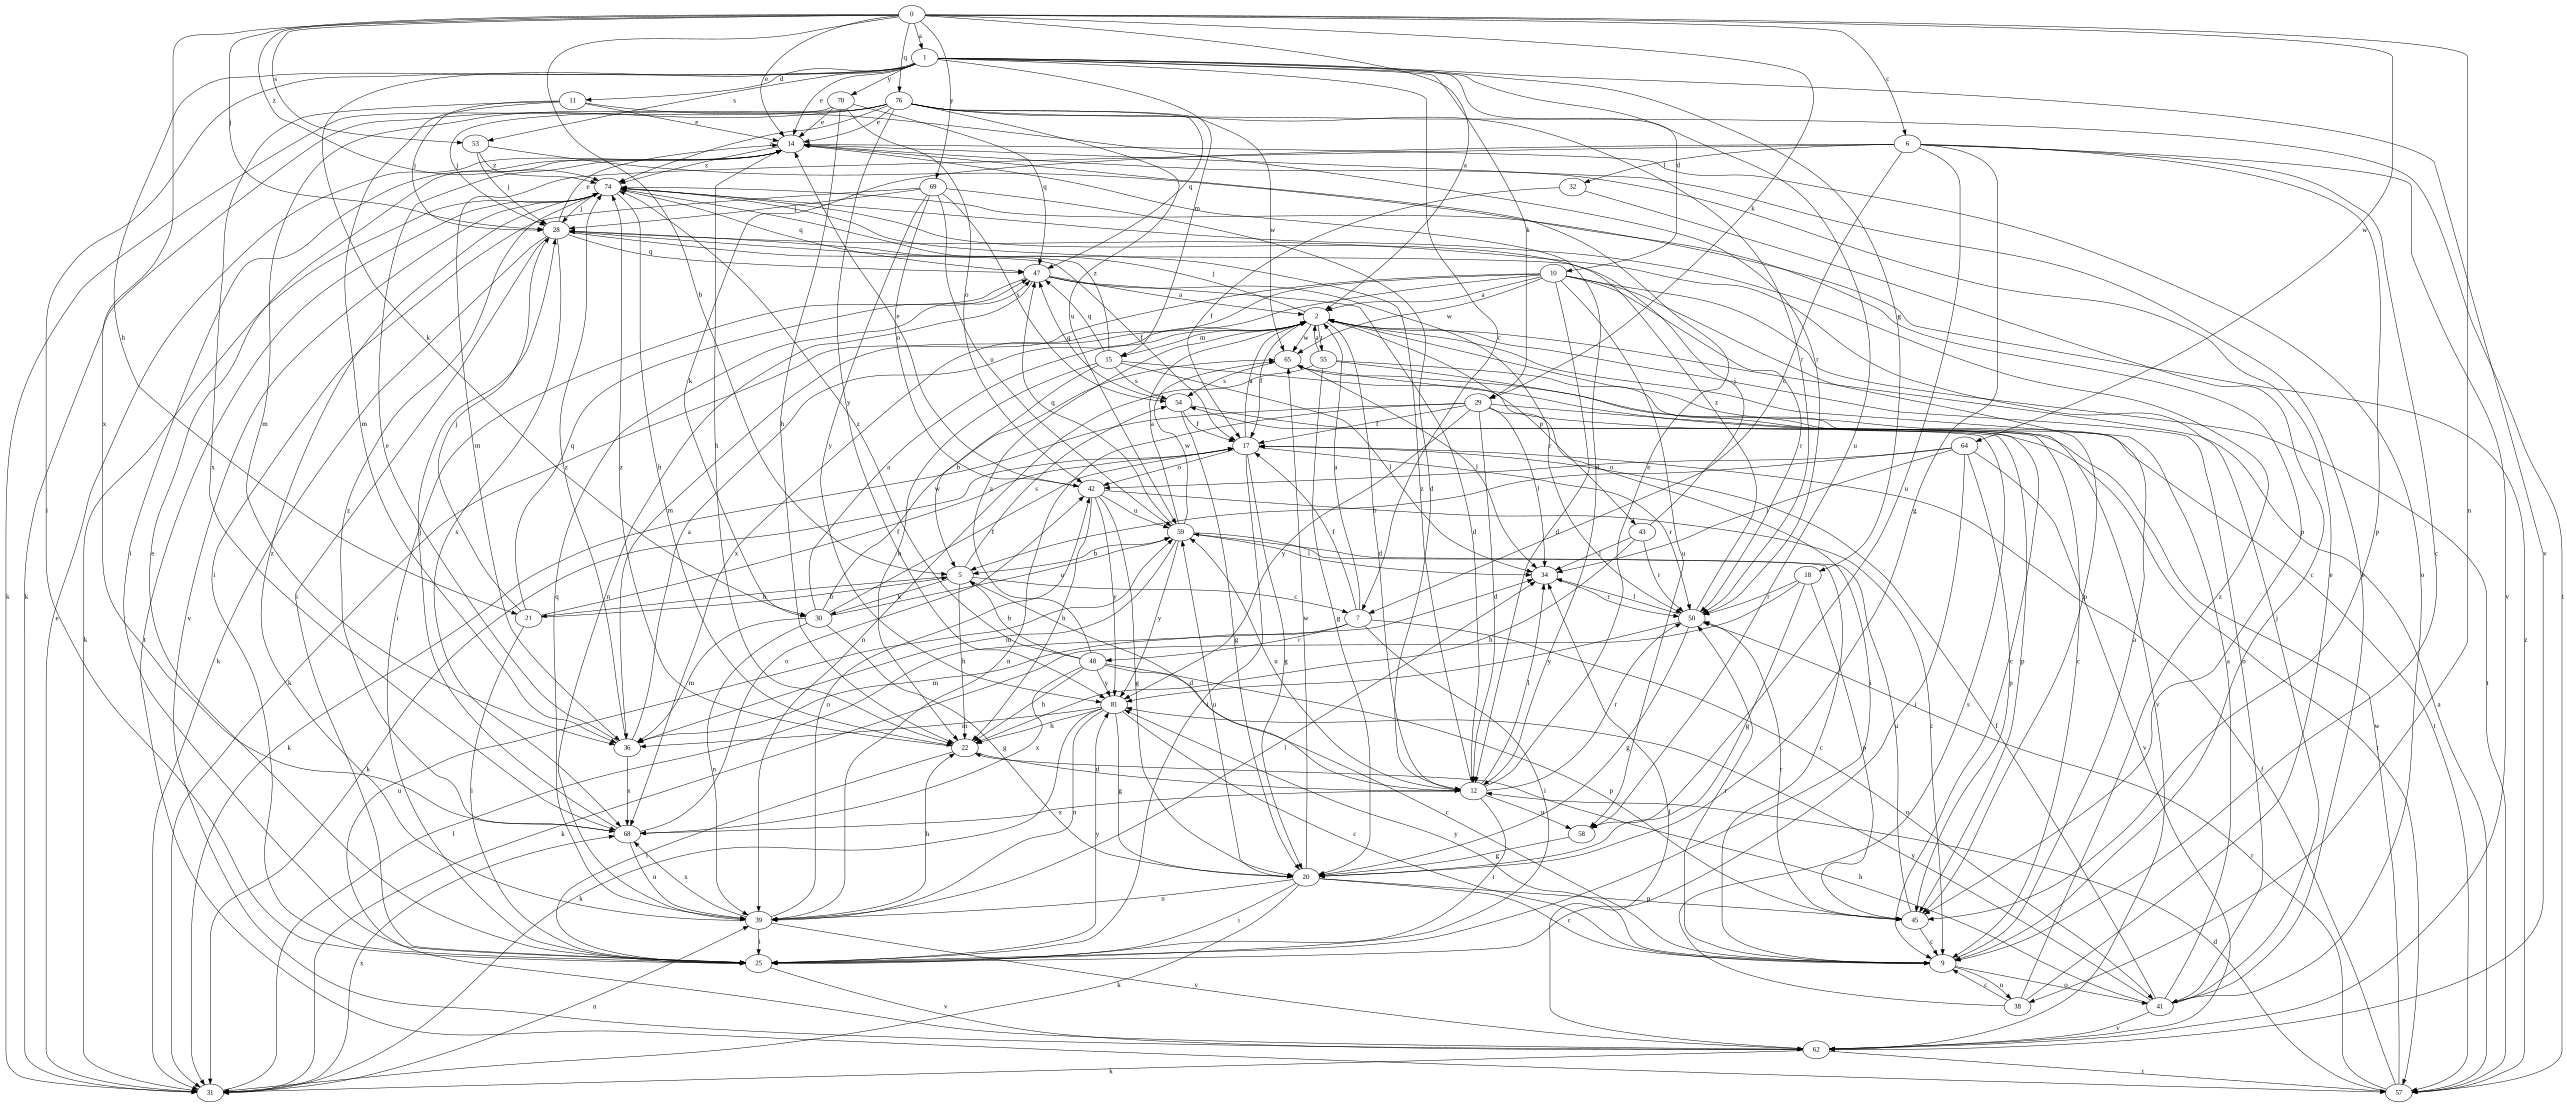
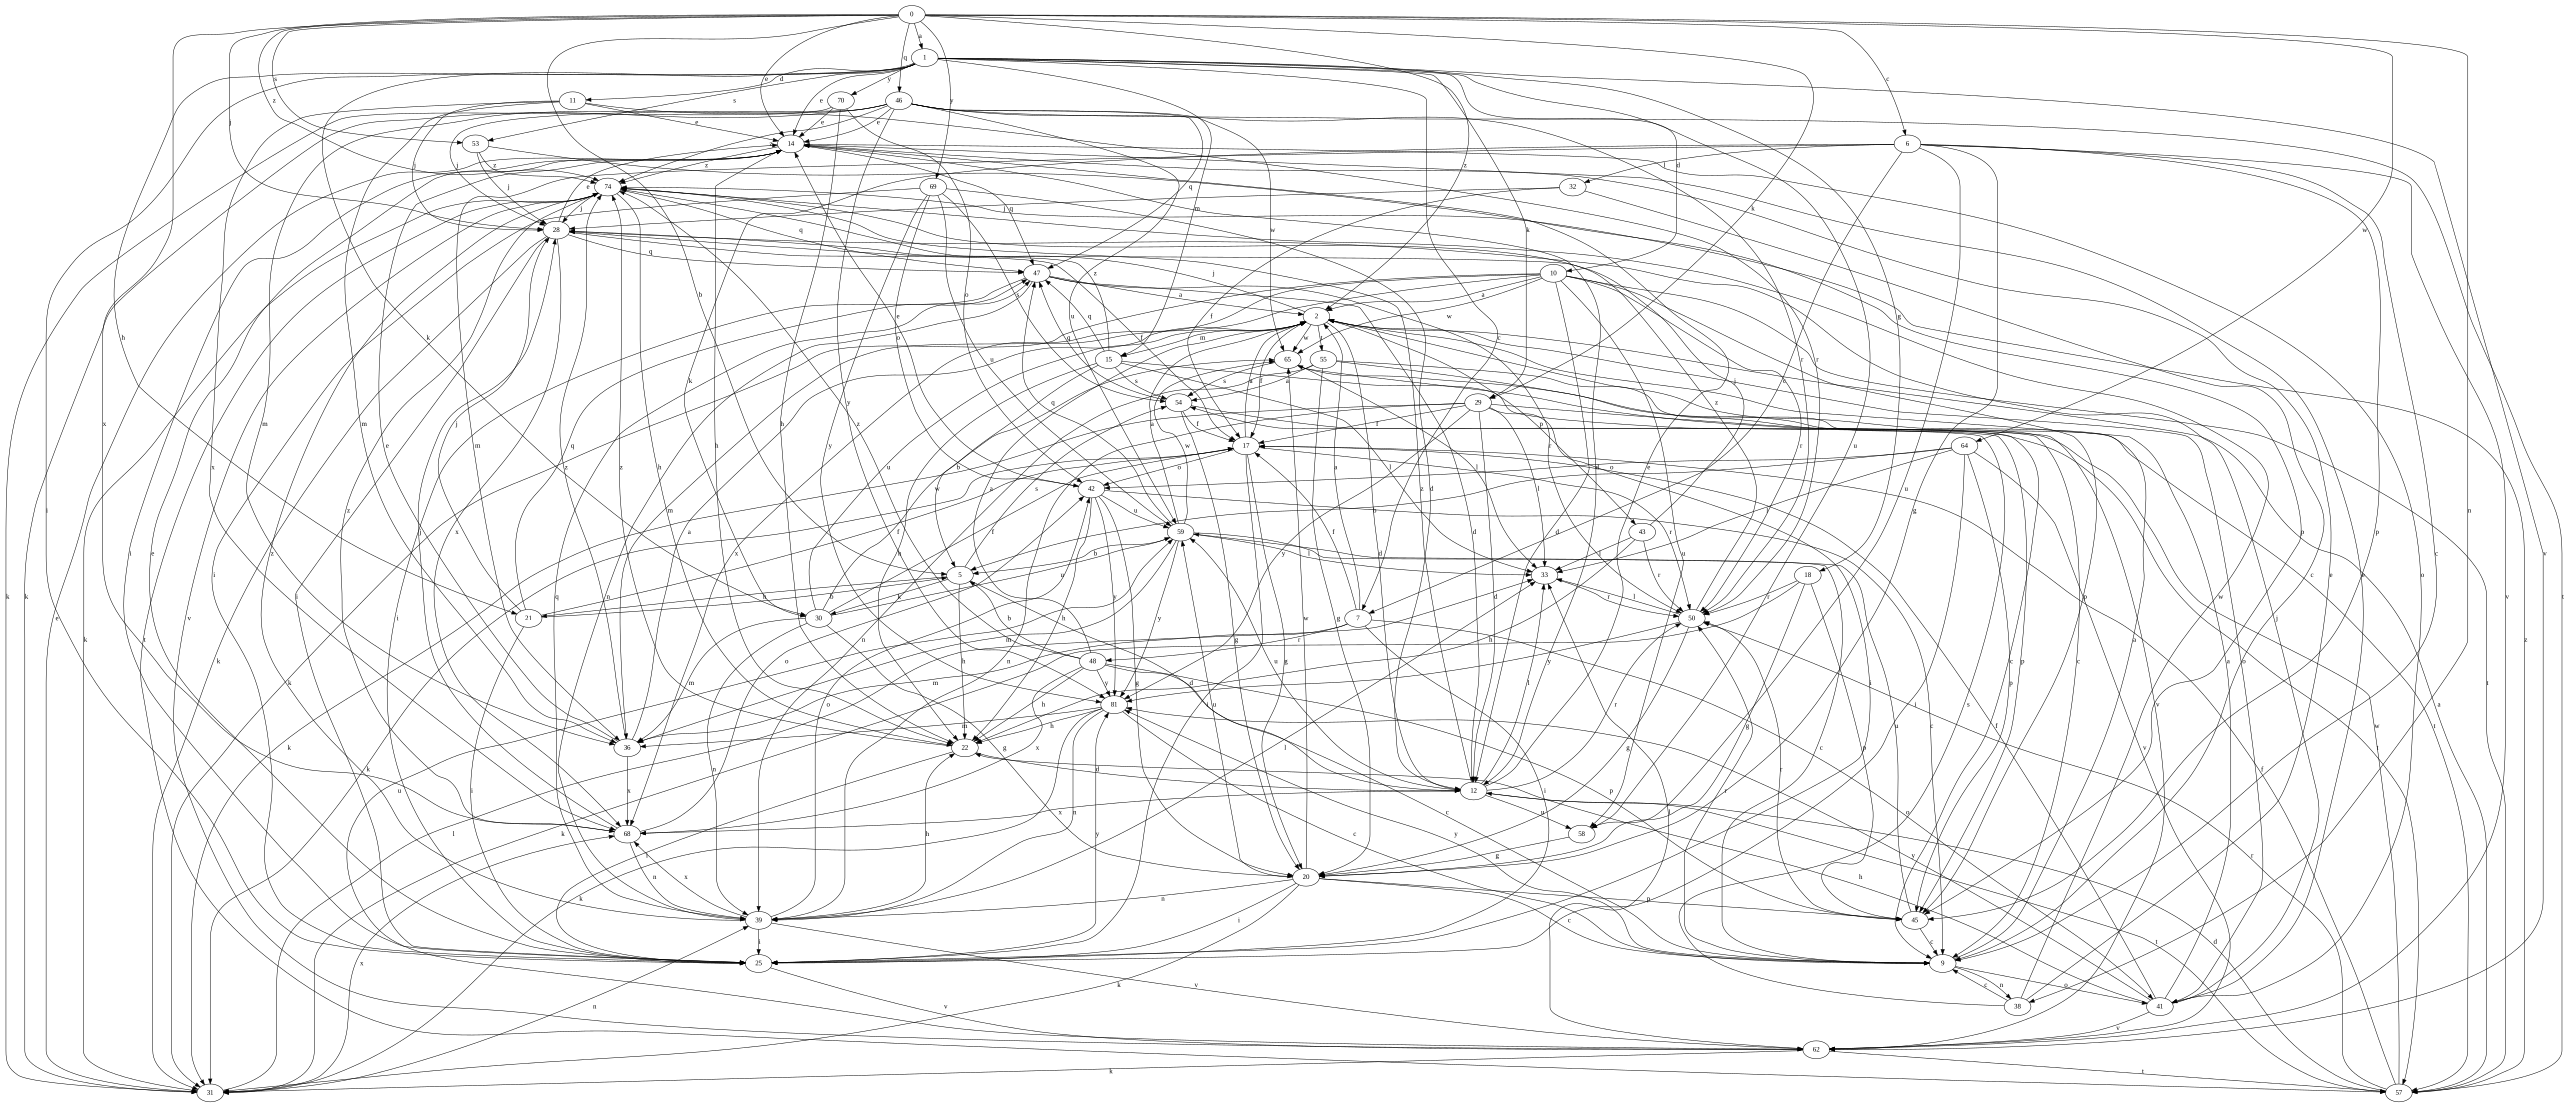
(899, 101) -> (899, 101)
(985, 142) -> (925, 170)
(1465, 165) -> (1465, 165)
(765, 209) -> (1091, 201)
(1315, 340) -> (1256, 388)
(889, 467) -> (889, 467)
(1545, 575) -> (1545, 575)
(1159, 590) -> none
(2221, 597) -> (2221, 597)
(1132, 851) -> none
(1187, 944) -> (1982, 889)
